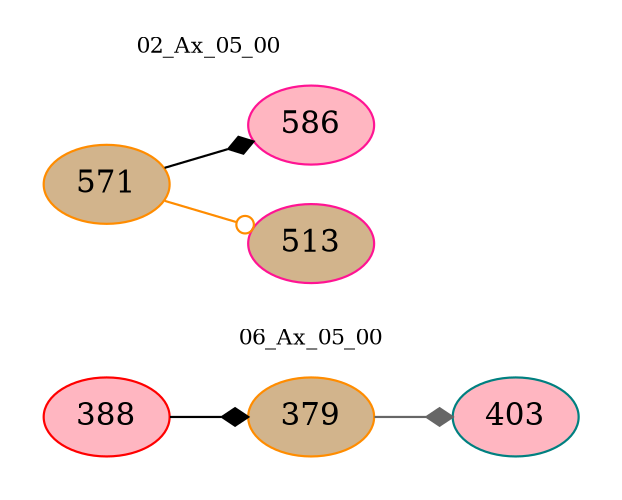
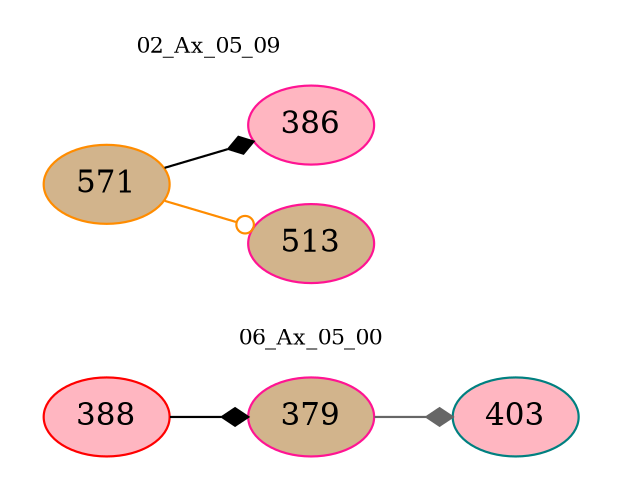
(209, 47) -> (209, 47)
(311, 125) -> (311, 125)
(311, 417) -> (311, 417)
